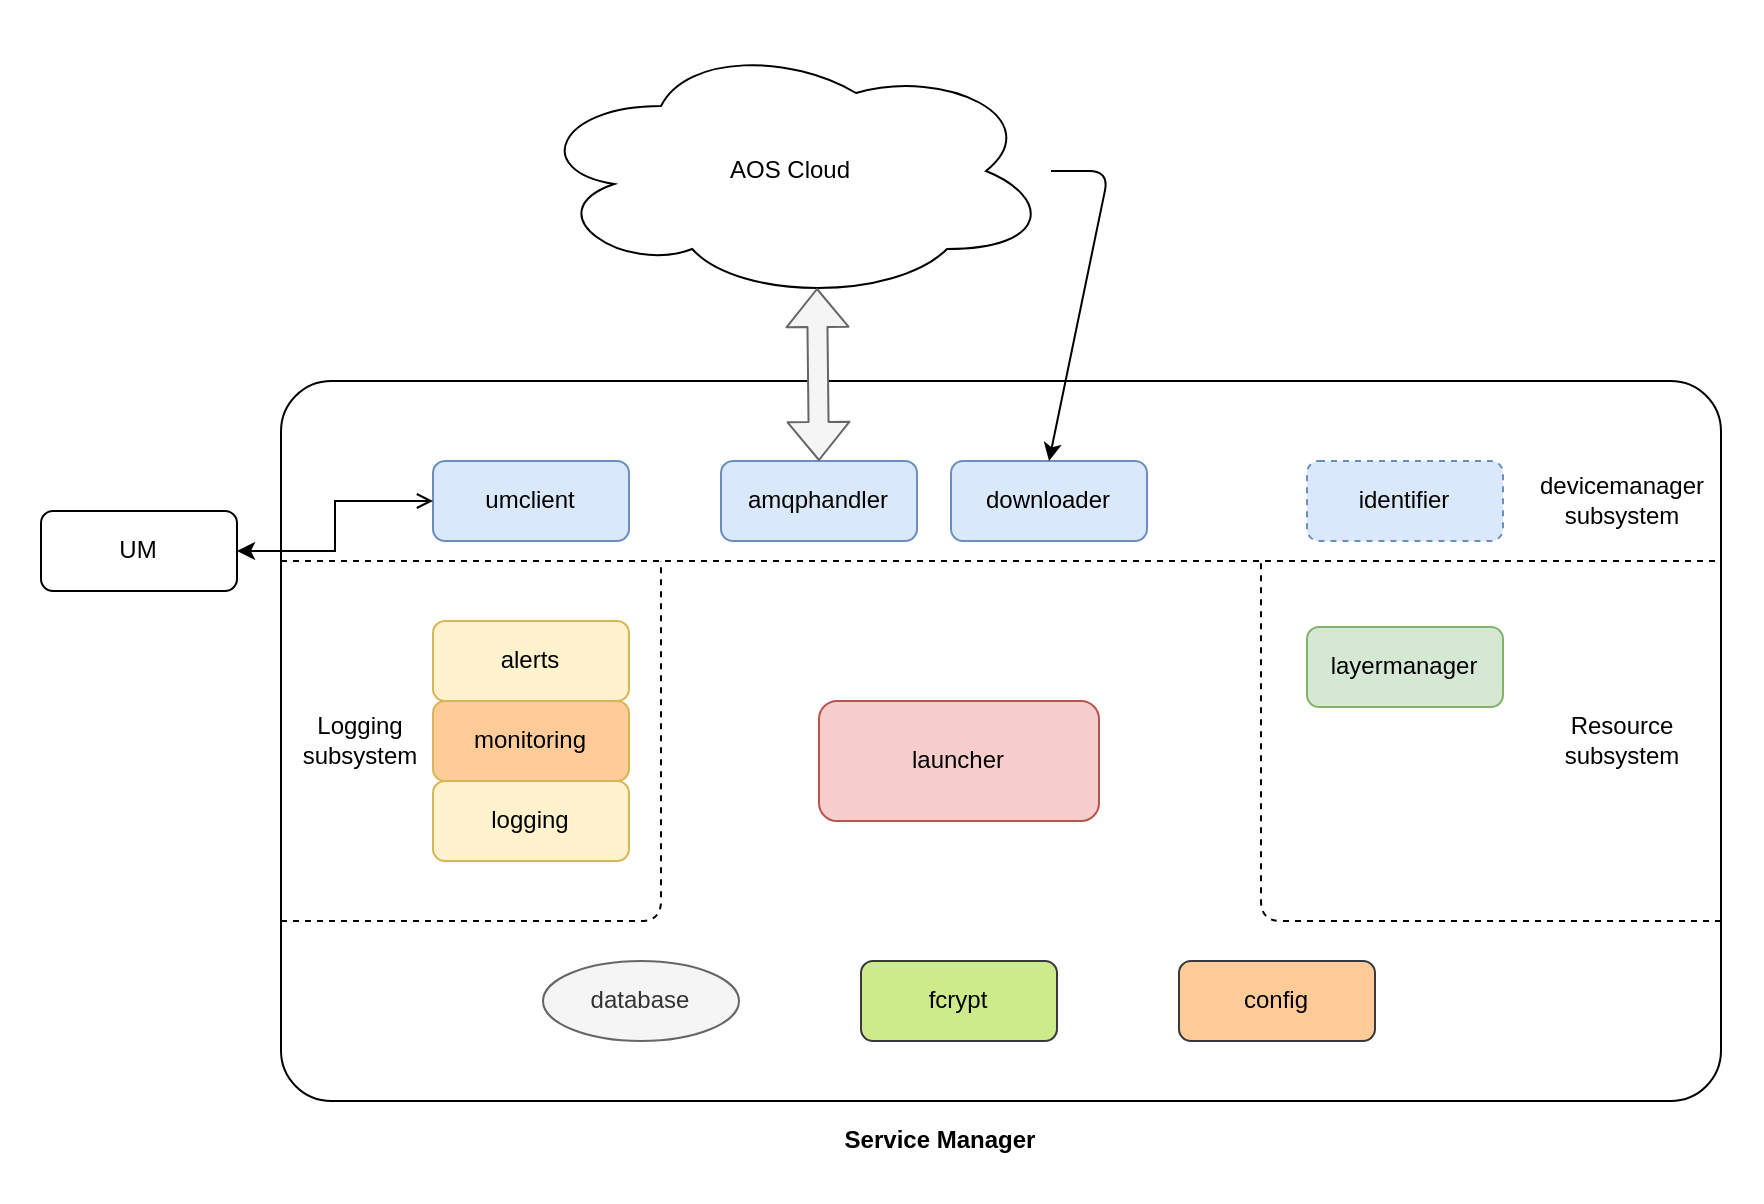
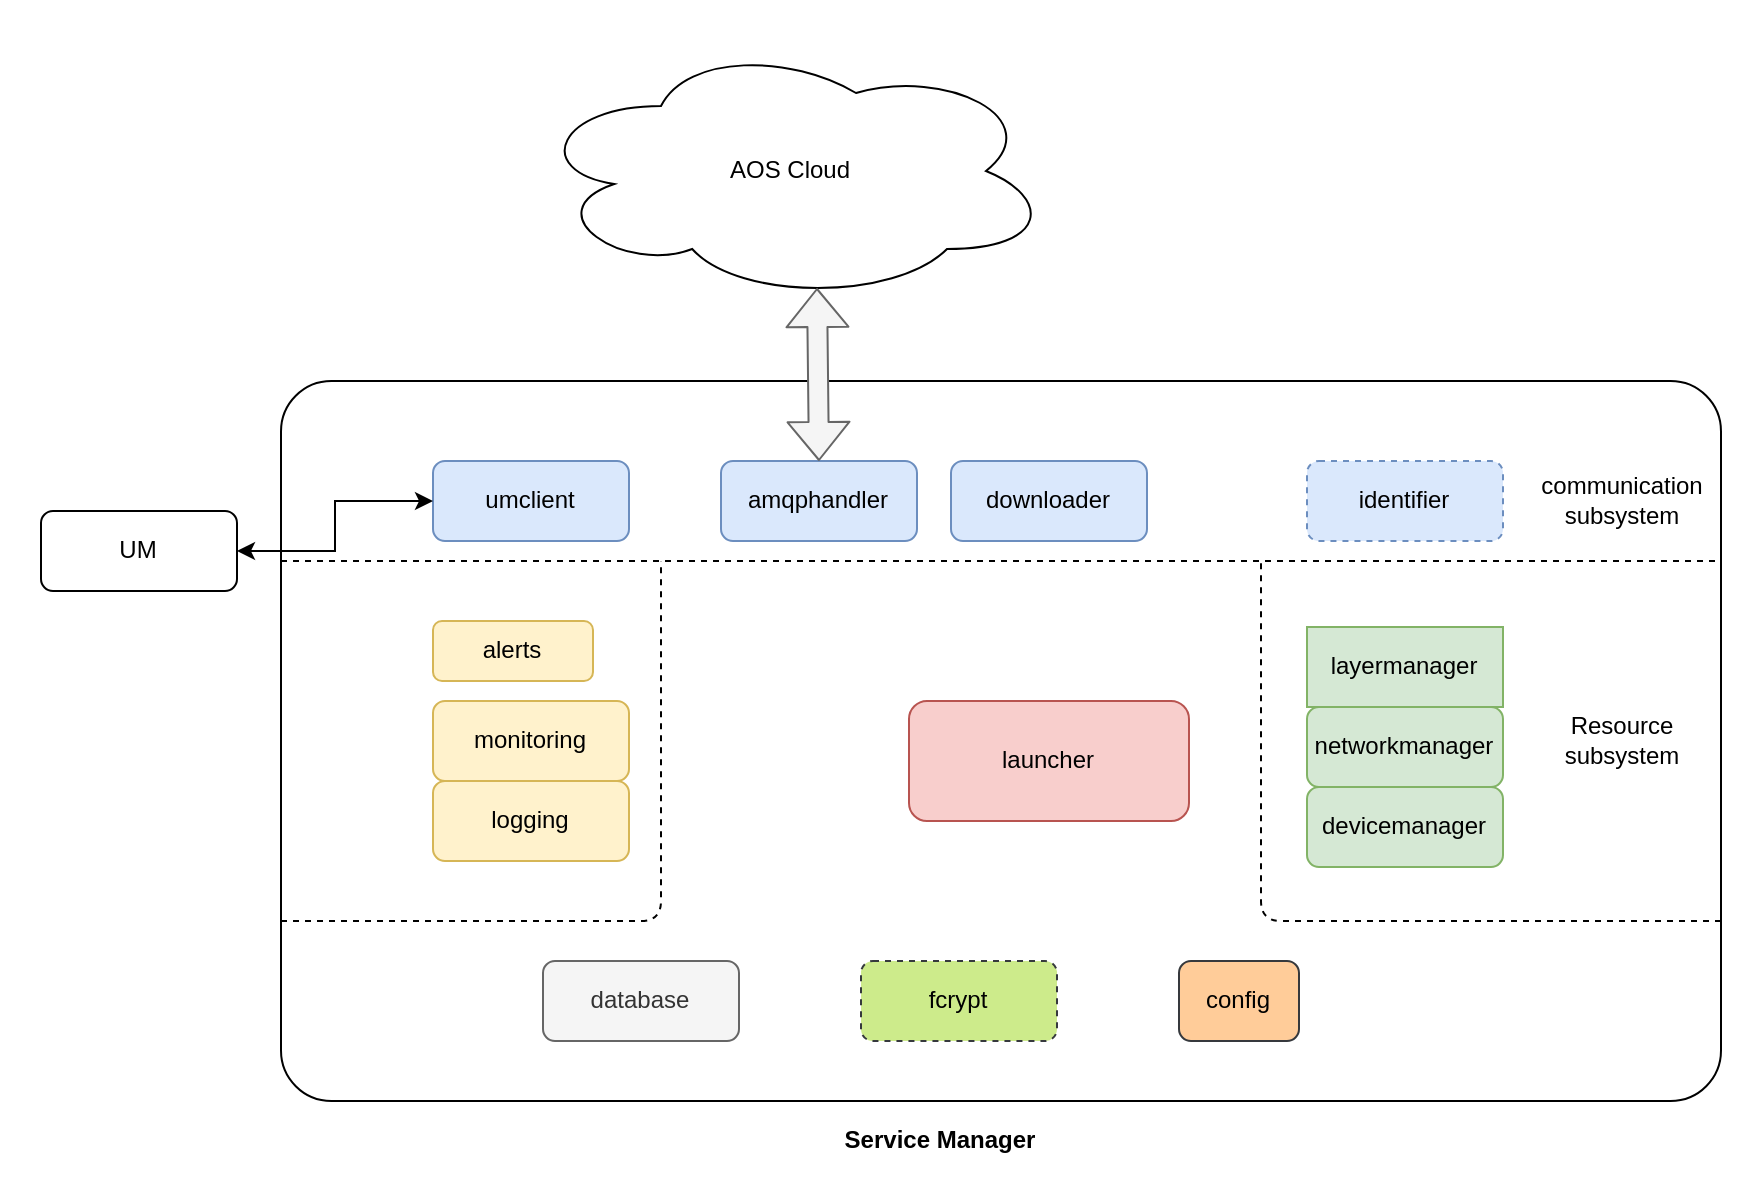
(1084, 290) -> none
(420, 501) -> (418, 501)
(1623, 501) -> (1623, 501)
(531, 661) -> (513, 651)
(1405, 667) -> (1405, 667)
(361, 741) -> none
(531, 741) -> (531, 741)
none -> (1405, 747)
(959, 761) -> (1049, 761)
none -> (1405, 827)
(641, 1001) -> (641, 1001)
(959, 1001) -> (959, 1001)
(1277, 1001) -> (1239, 1001)
